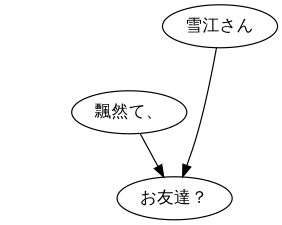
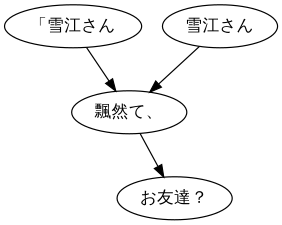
none -> (73, 26)
(204, 107) -> (179, 65)
